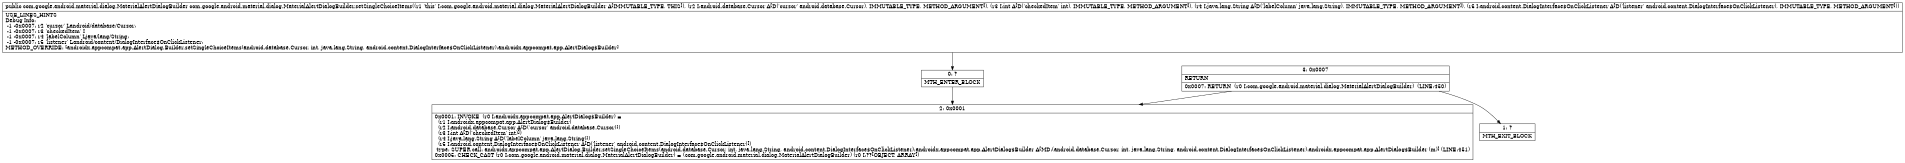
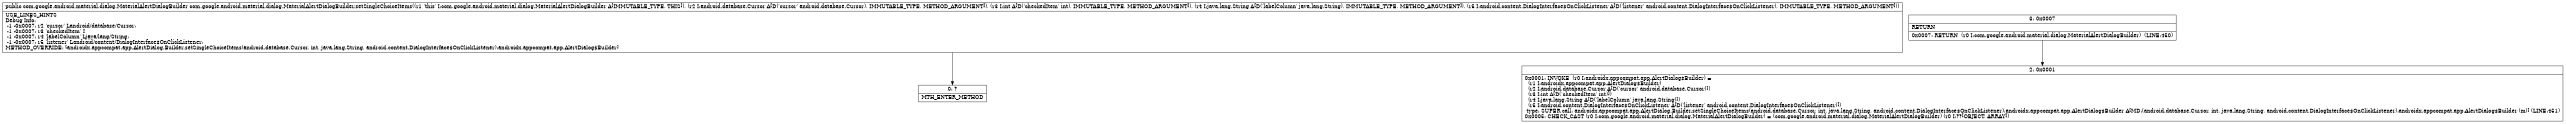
(952, 83) -> (952, 98)
(952, 94) -> none
(1507, 132) -> none
